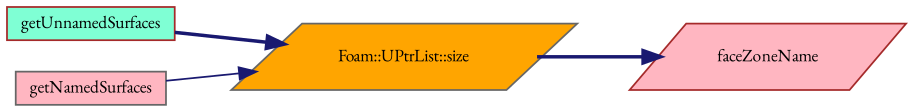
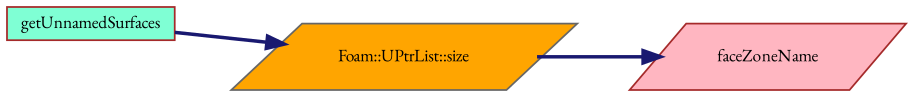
(91, 88) -> none
